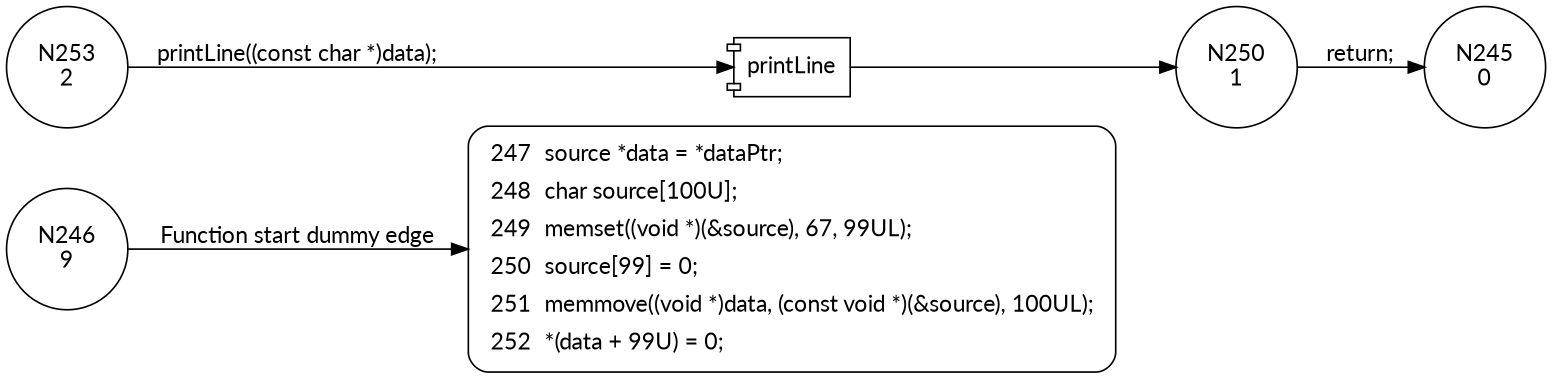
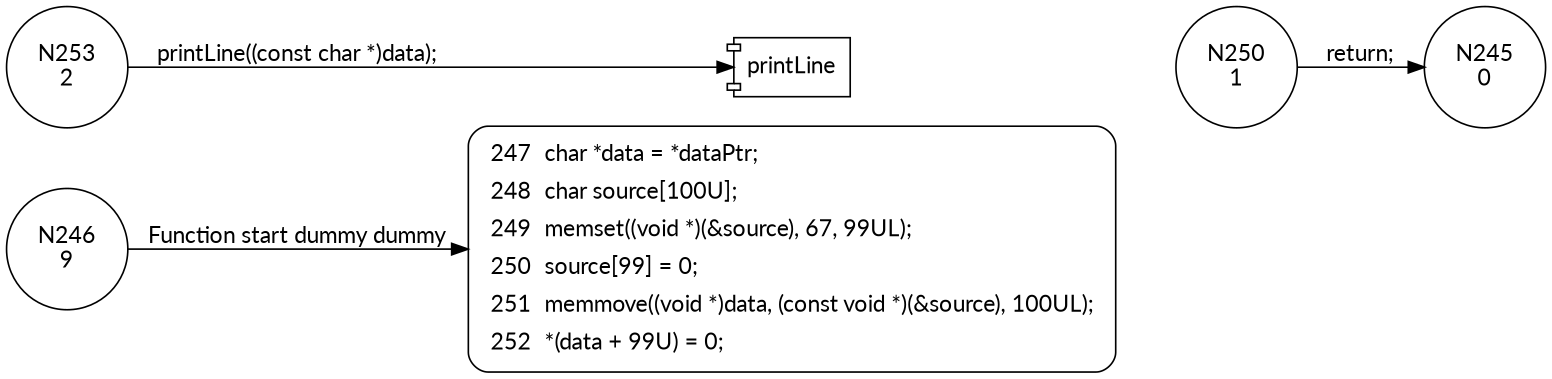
(1005, 67) -> none
(664, 154) -> (652, 154)
(298, 237) -> (298, 237)
